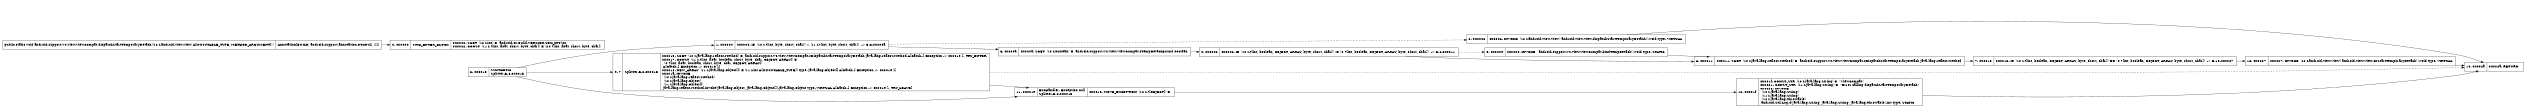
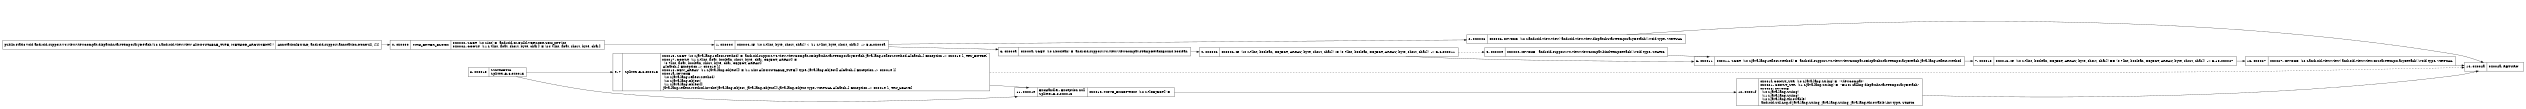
(1176, 42) -> (1176, 42)
(614, 51) -> (658, 45)
